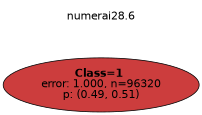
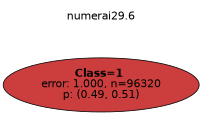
(101, 17) -> (101, 17)
